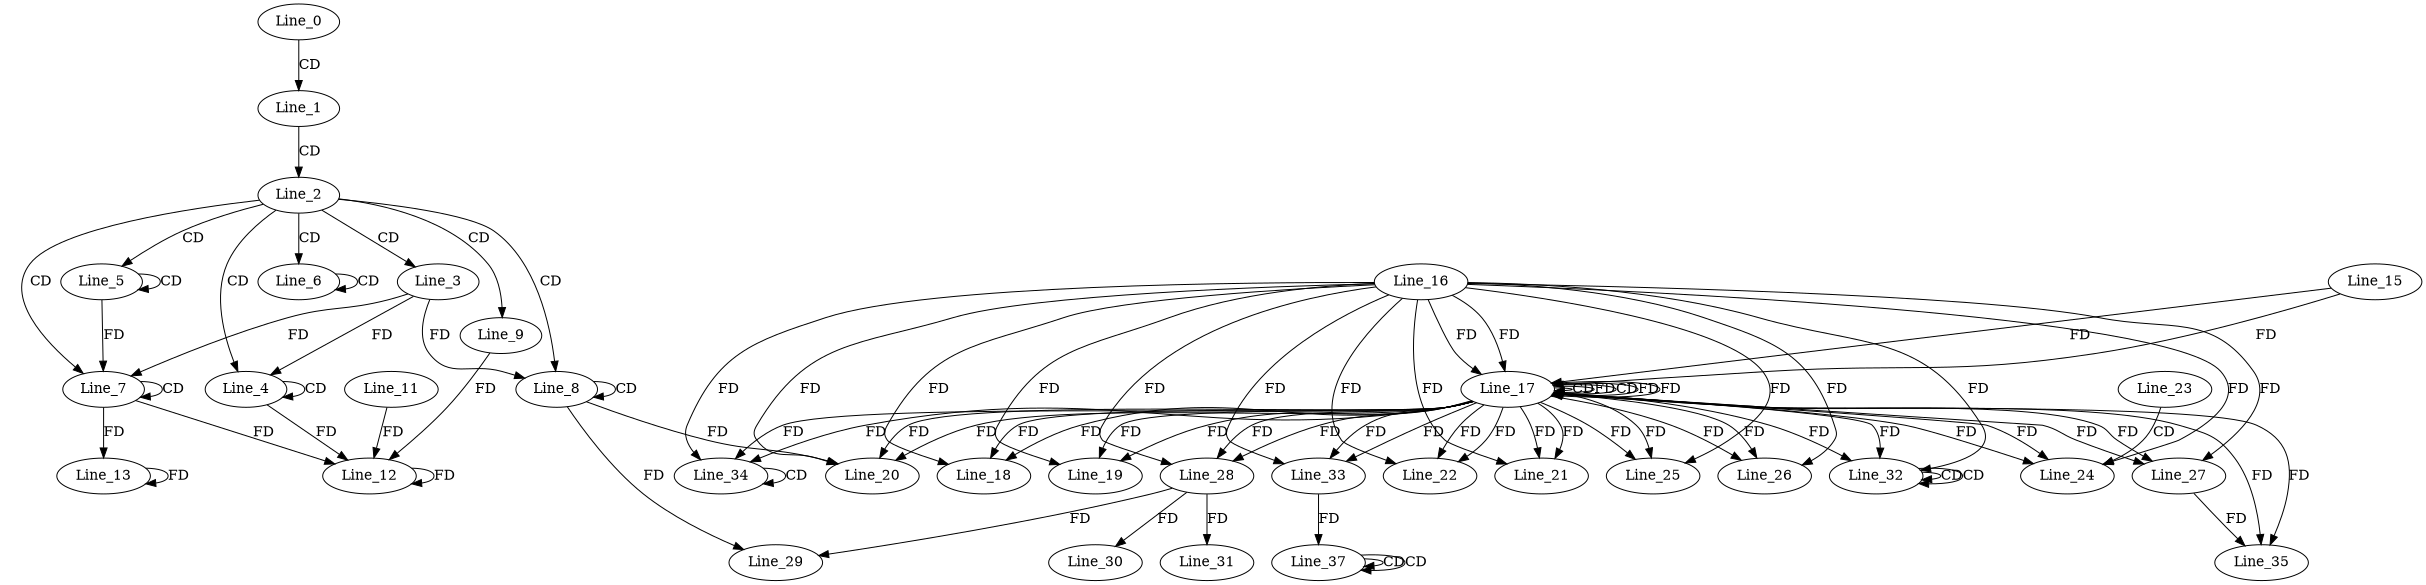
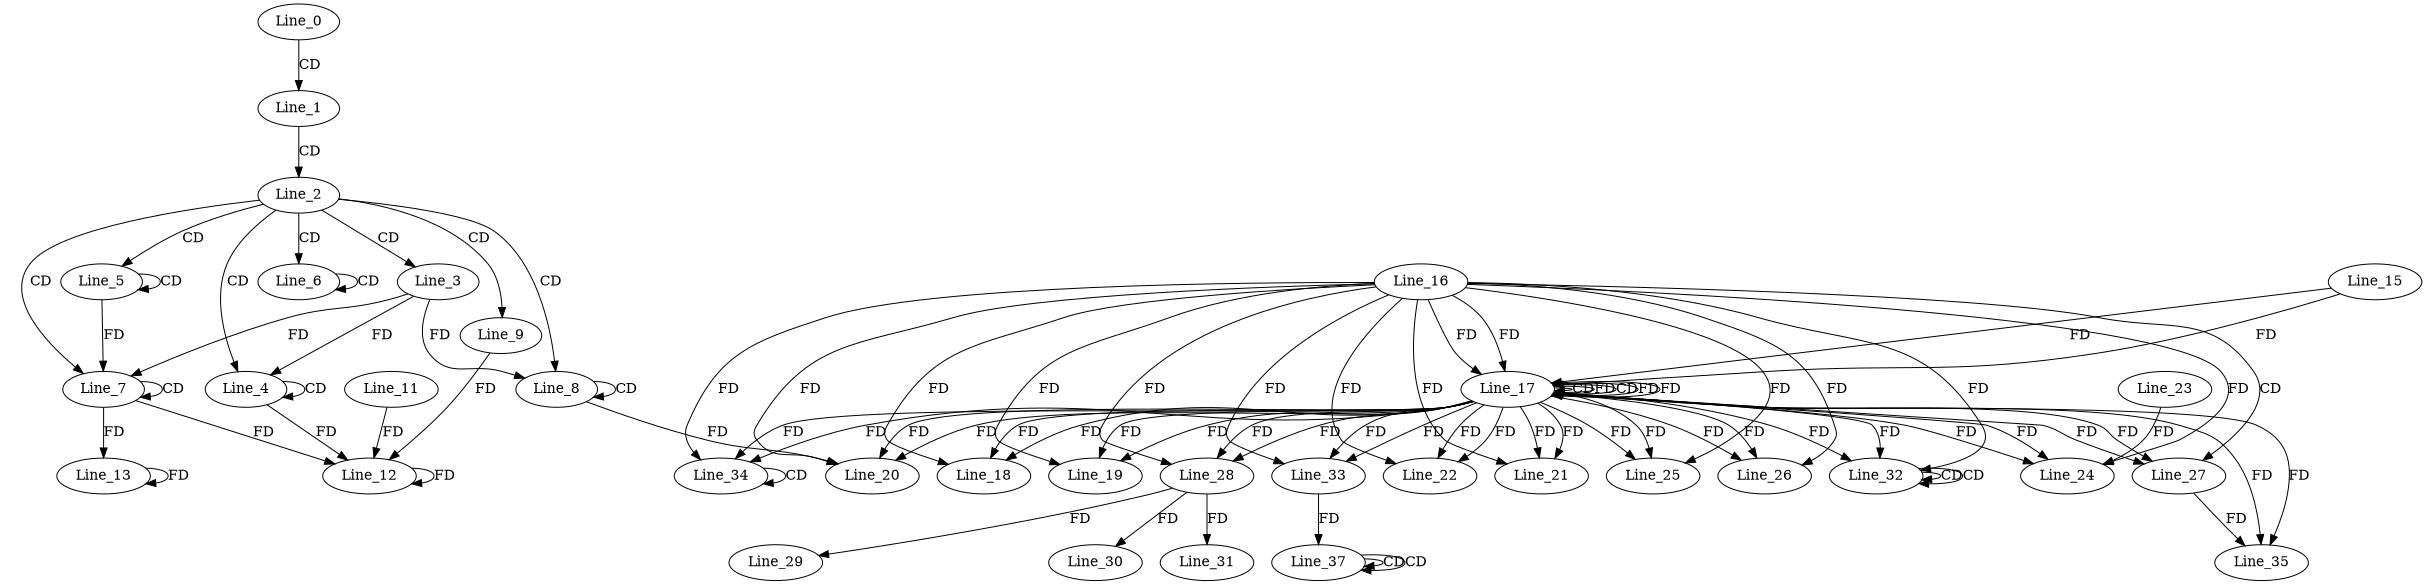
(2270, 389) -> (2270, 389)
(2164, 433) -> (2164, 433)
(639, 490) -> none
